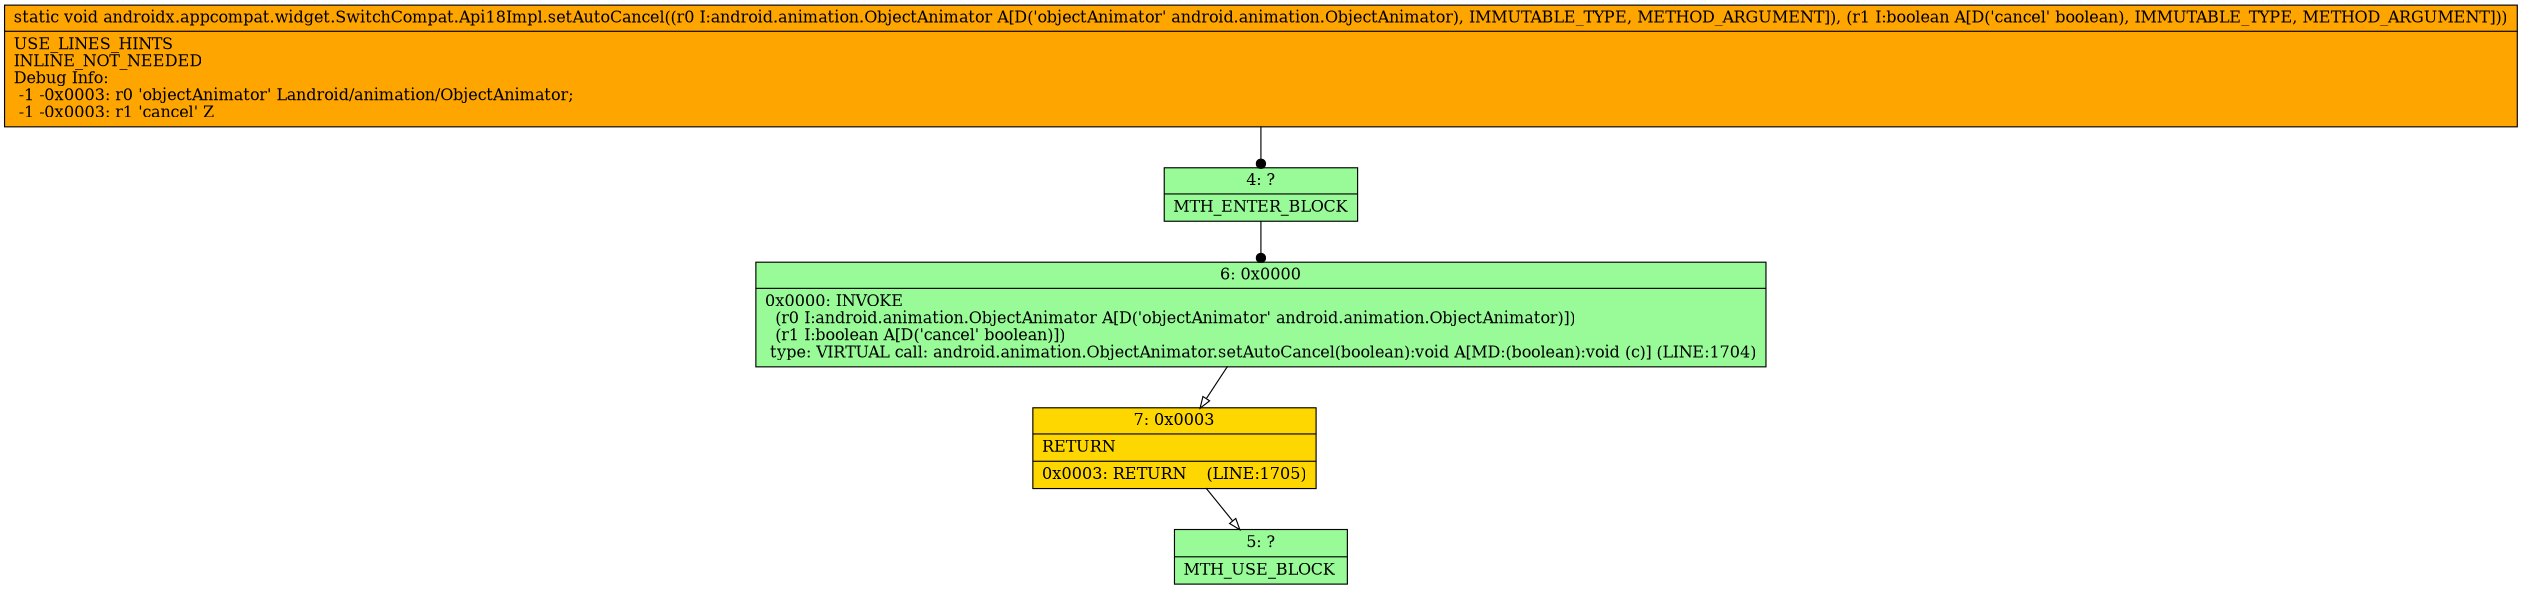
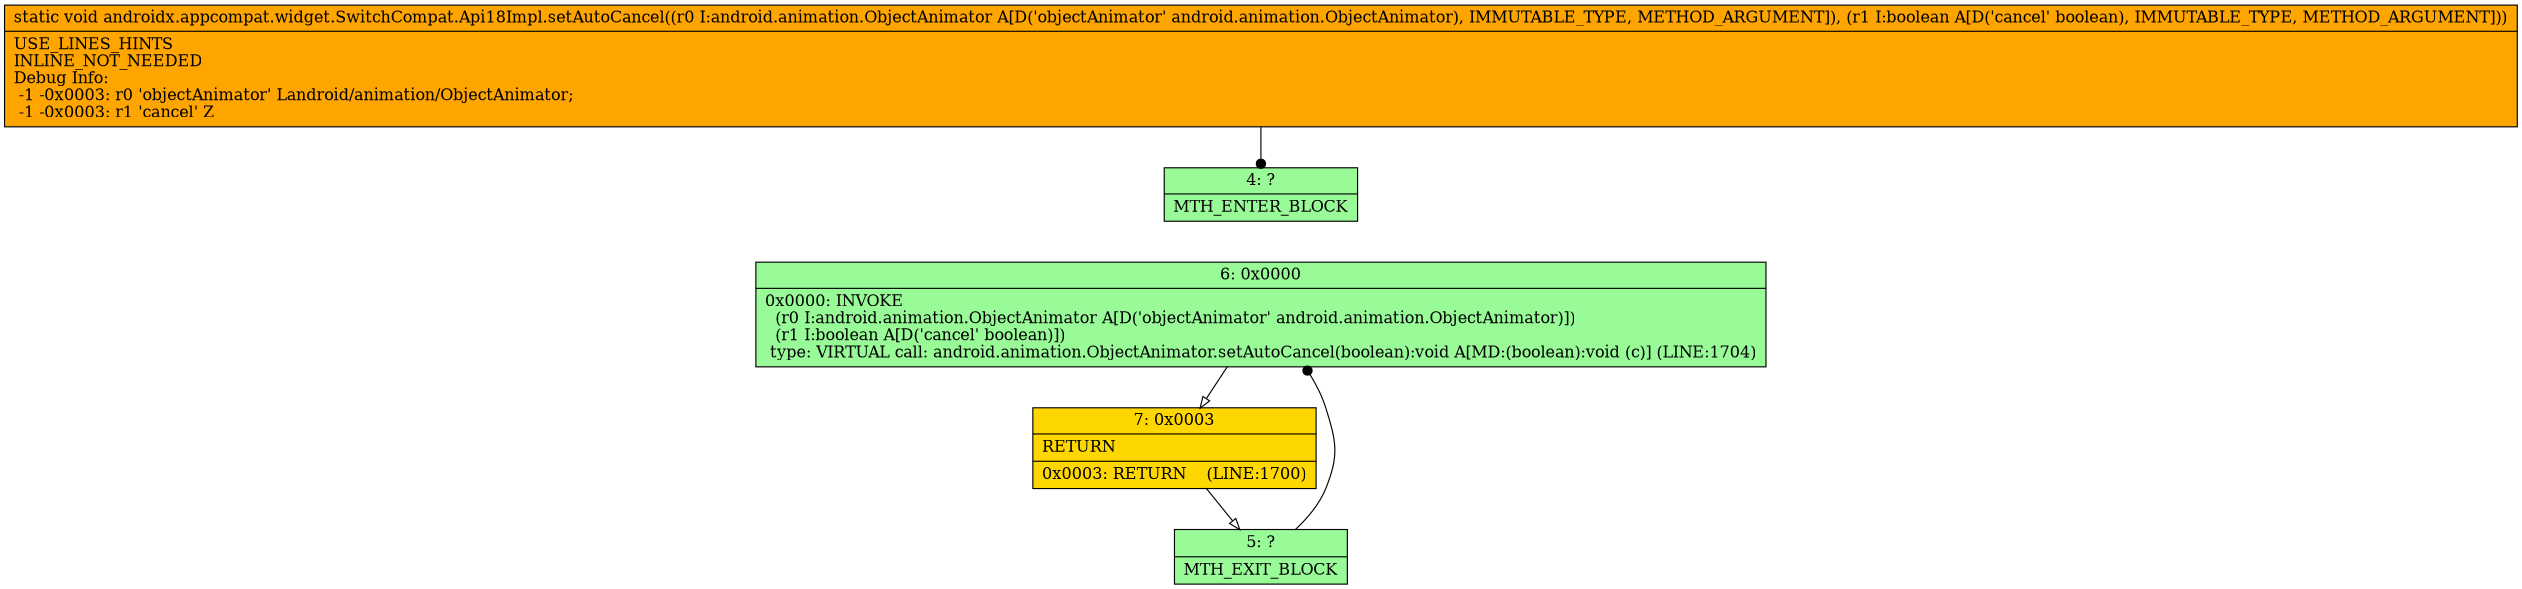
(1261, 237) -> (1335, 456)
(1174, 474) -> (1174, 474)
(1259, 570) -> (1261, 570)
